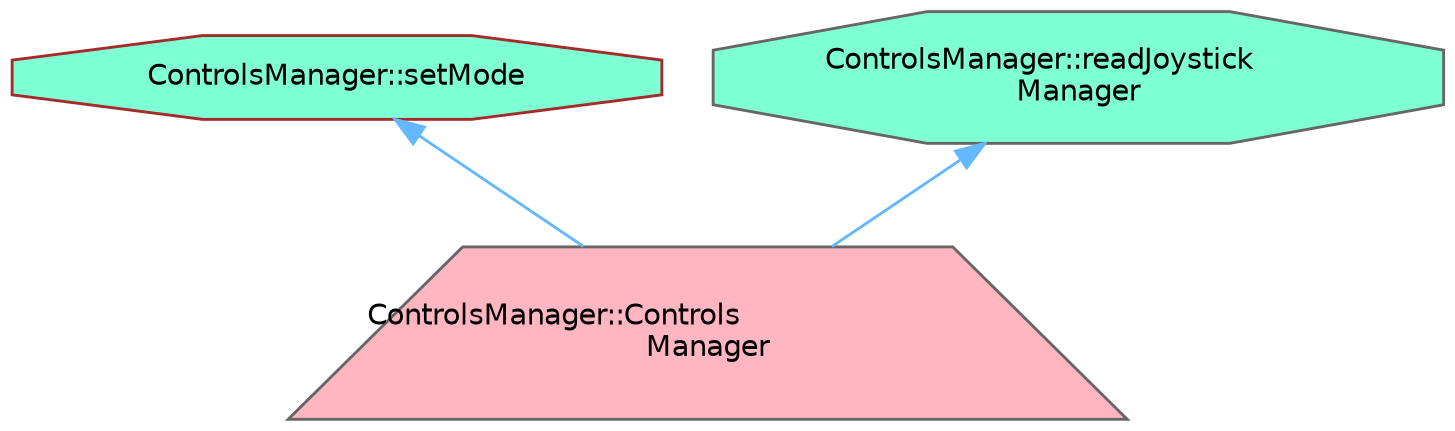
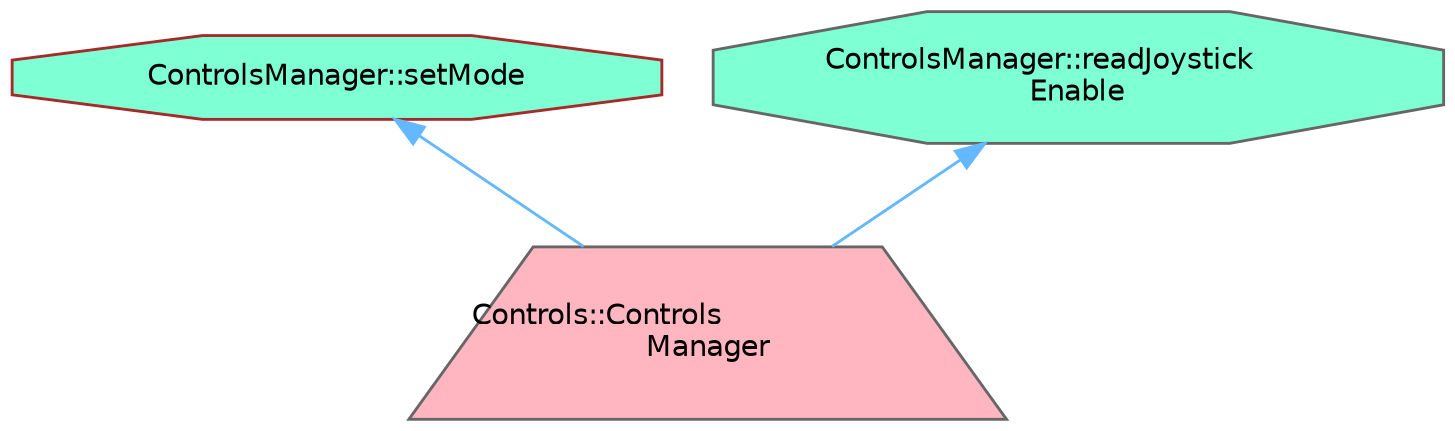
(1078, 77) -> (1078, 77)
(708, 333) -> (708, 333)
